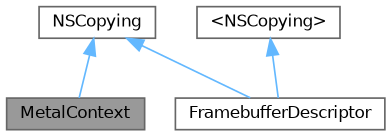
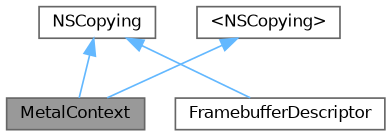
(275, 77) -> (165, 72)
